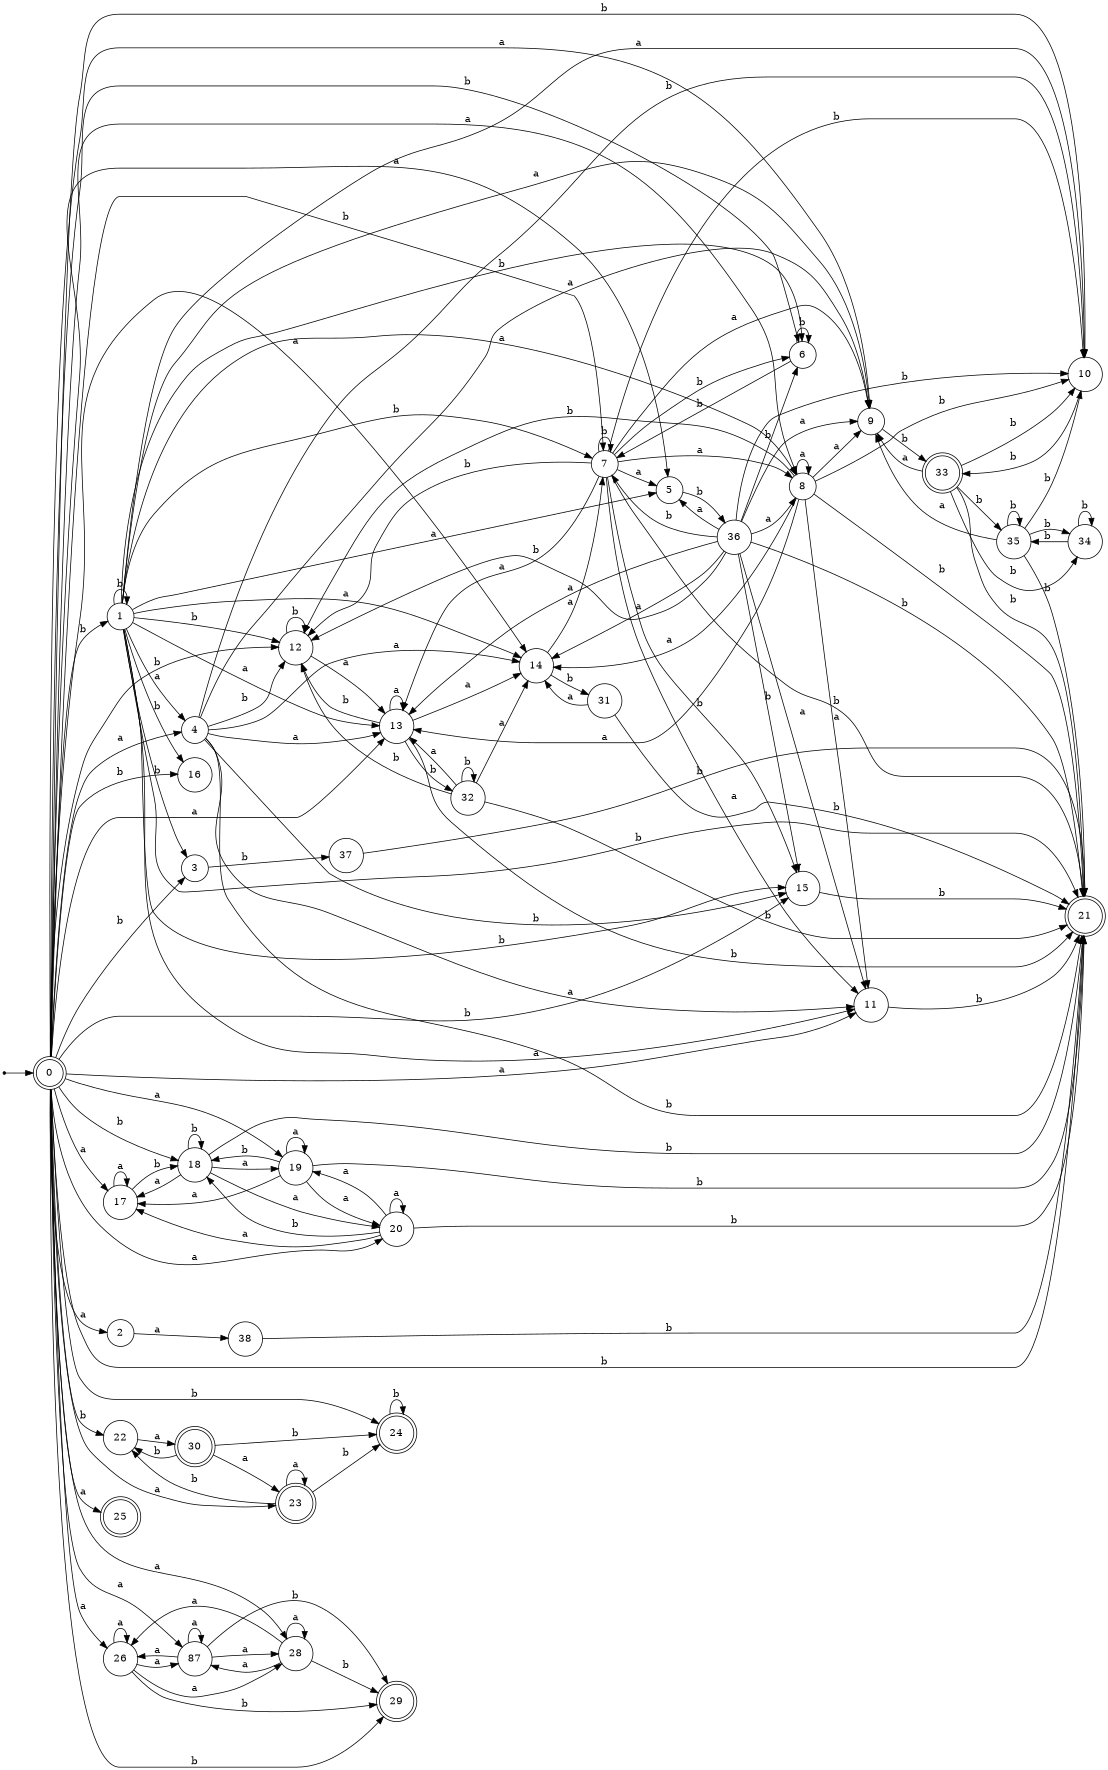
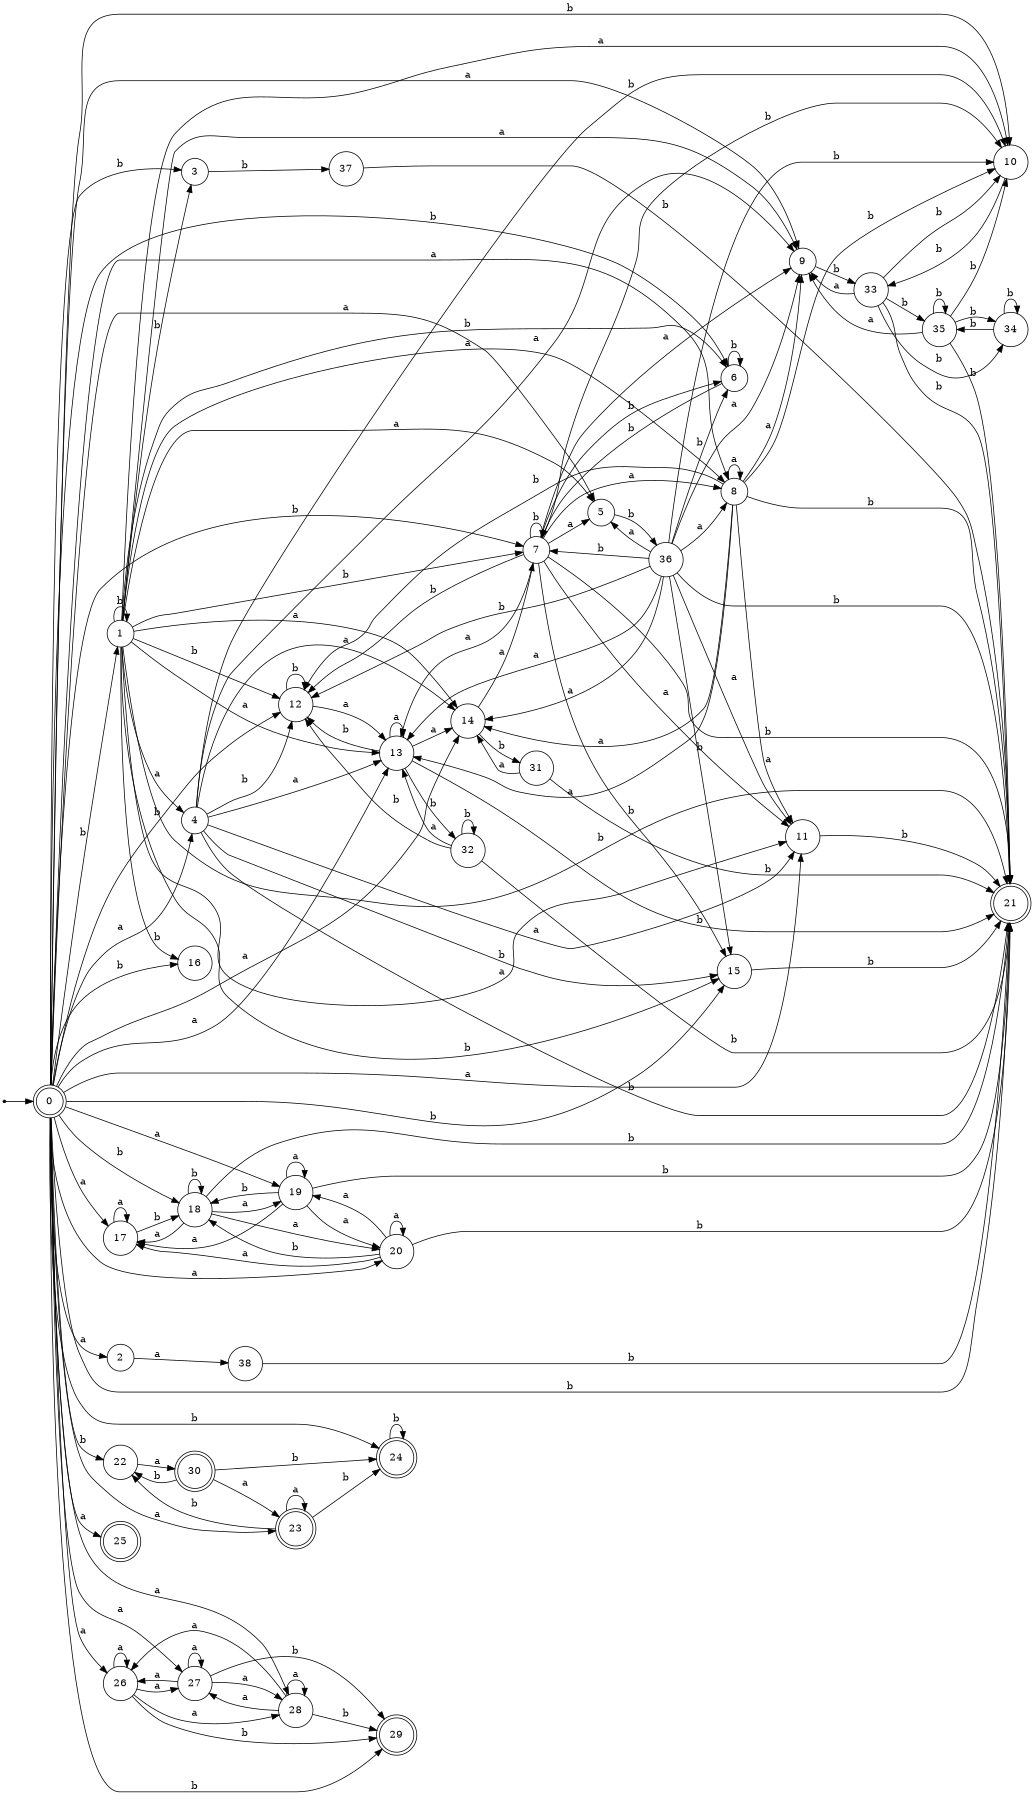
(942, 473) -> (871, 290)
(501, 735) -> none
(195, 1659) -> (195, 1683)
